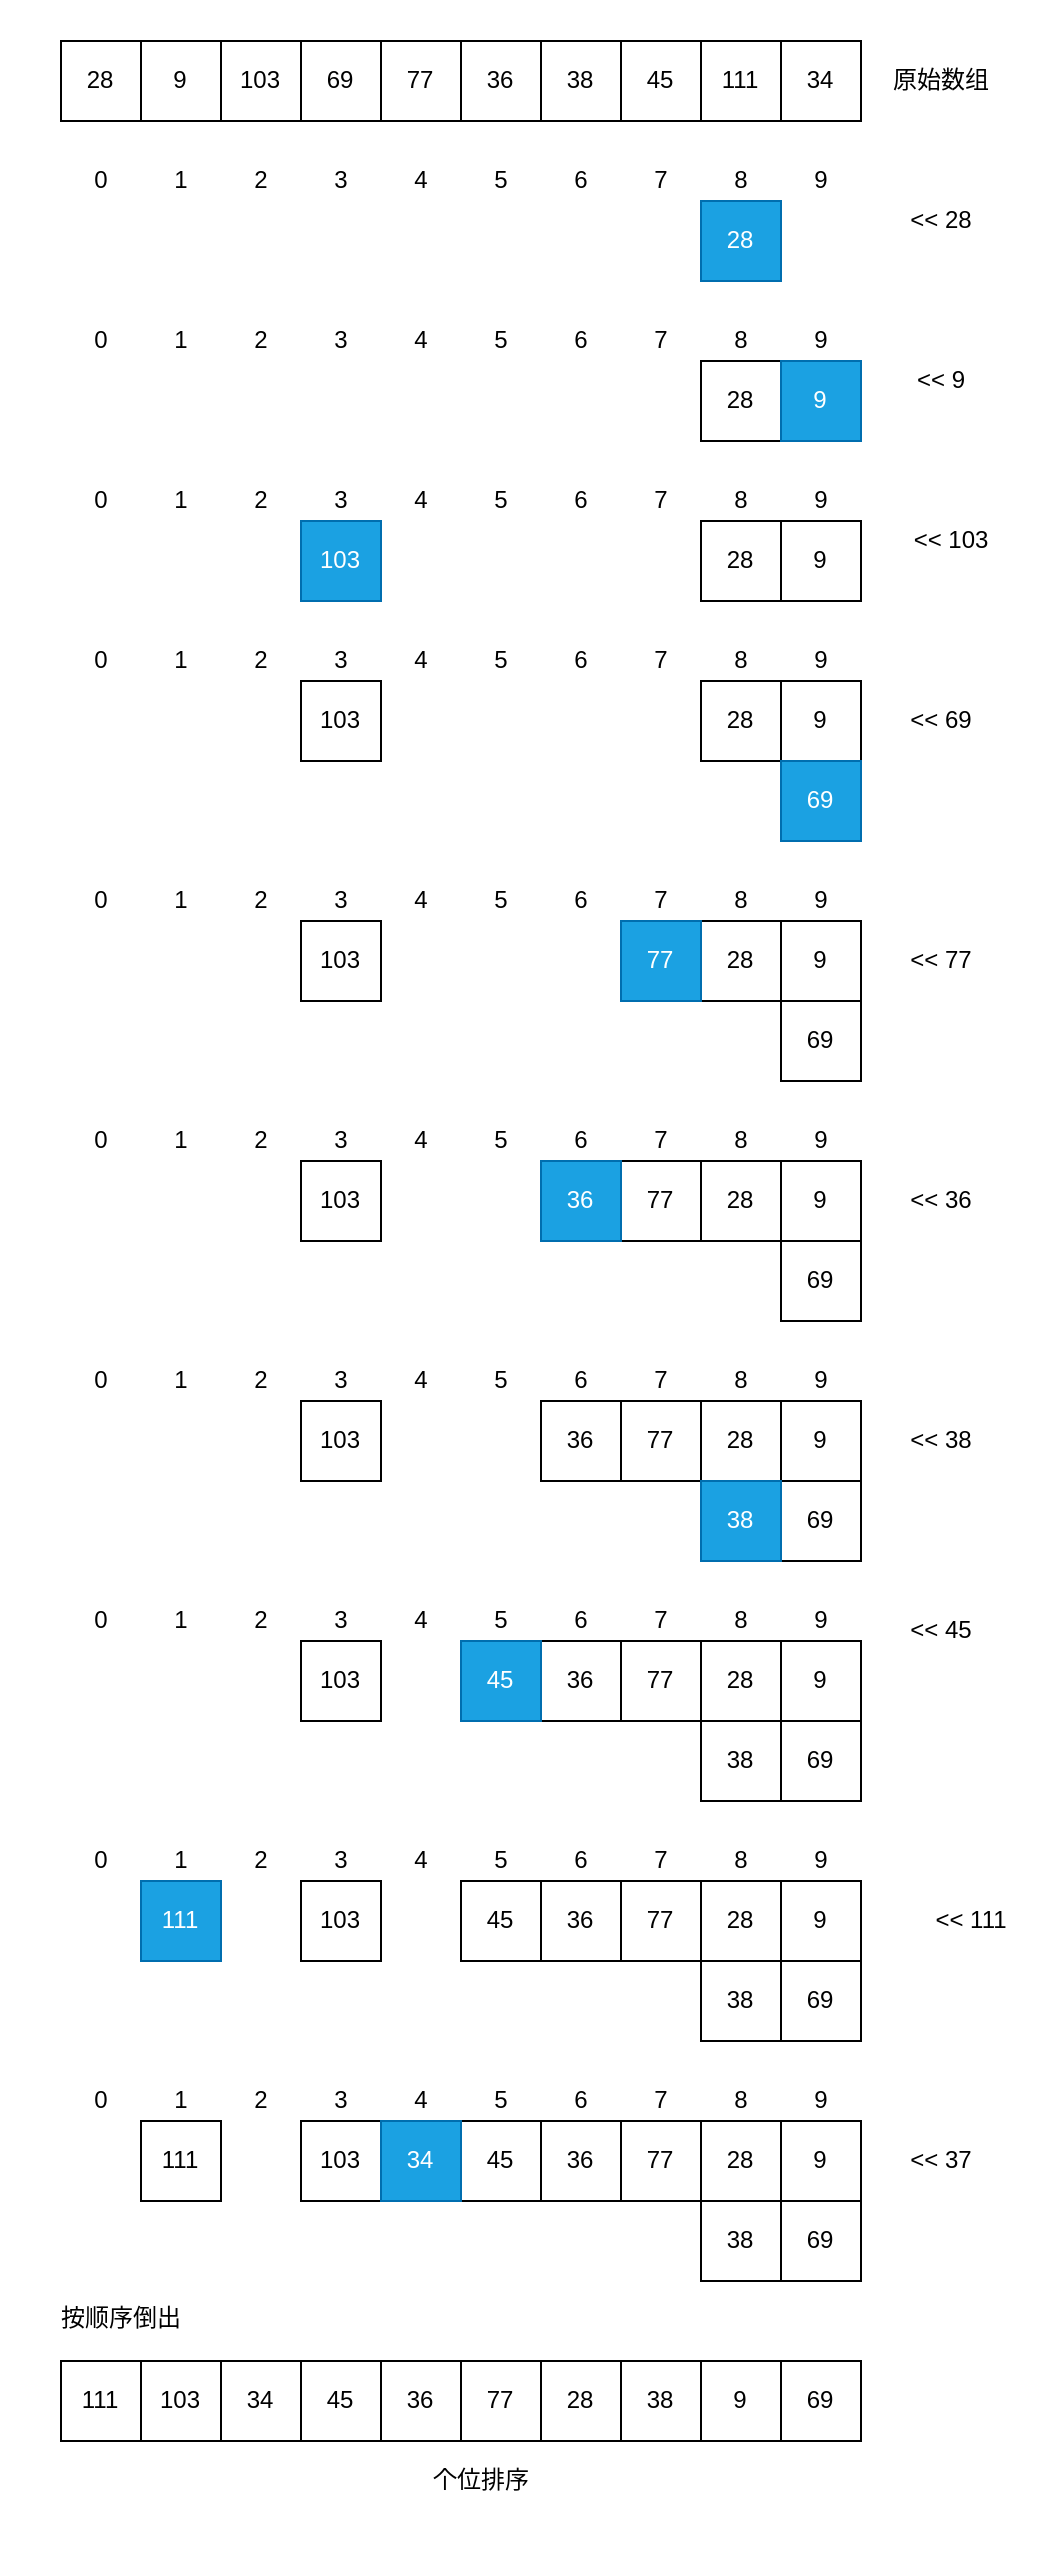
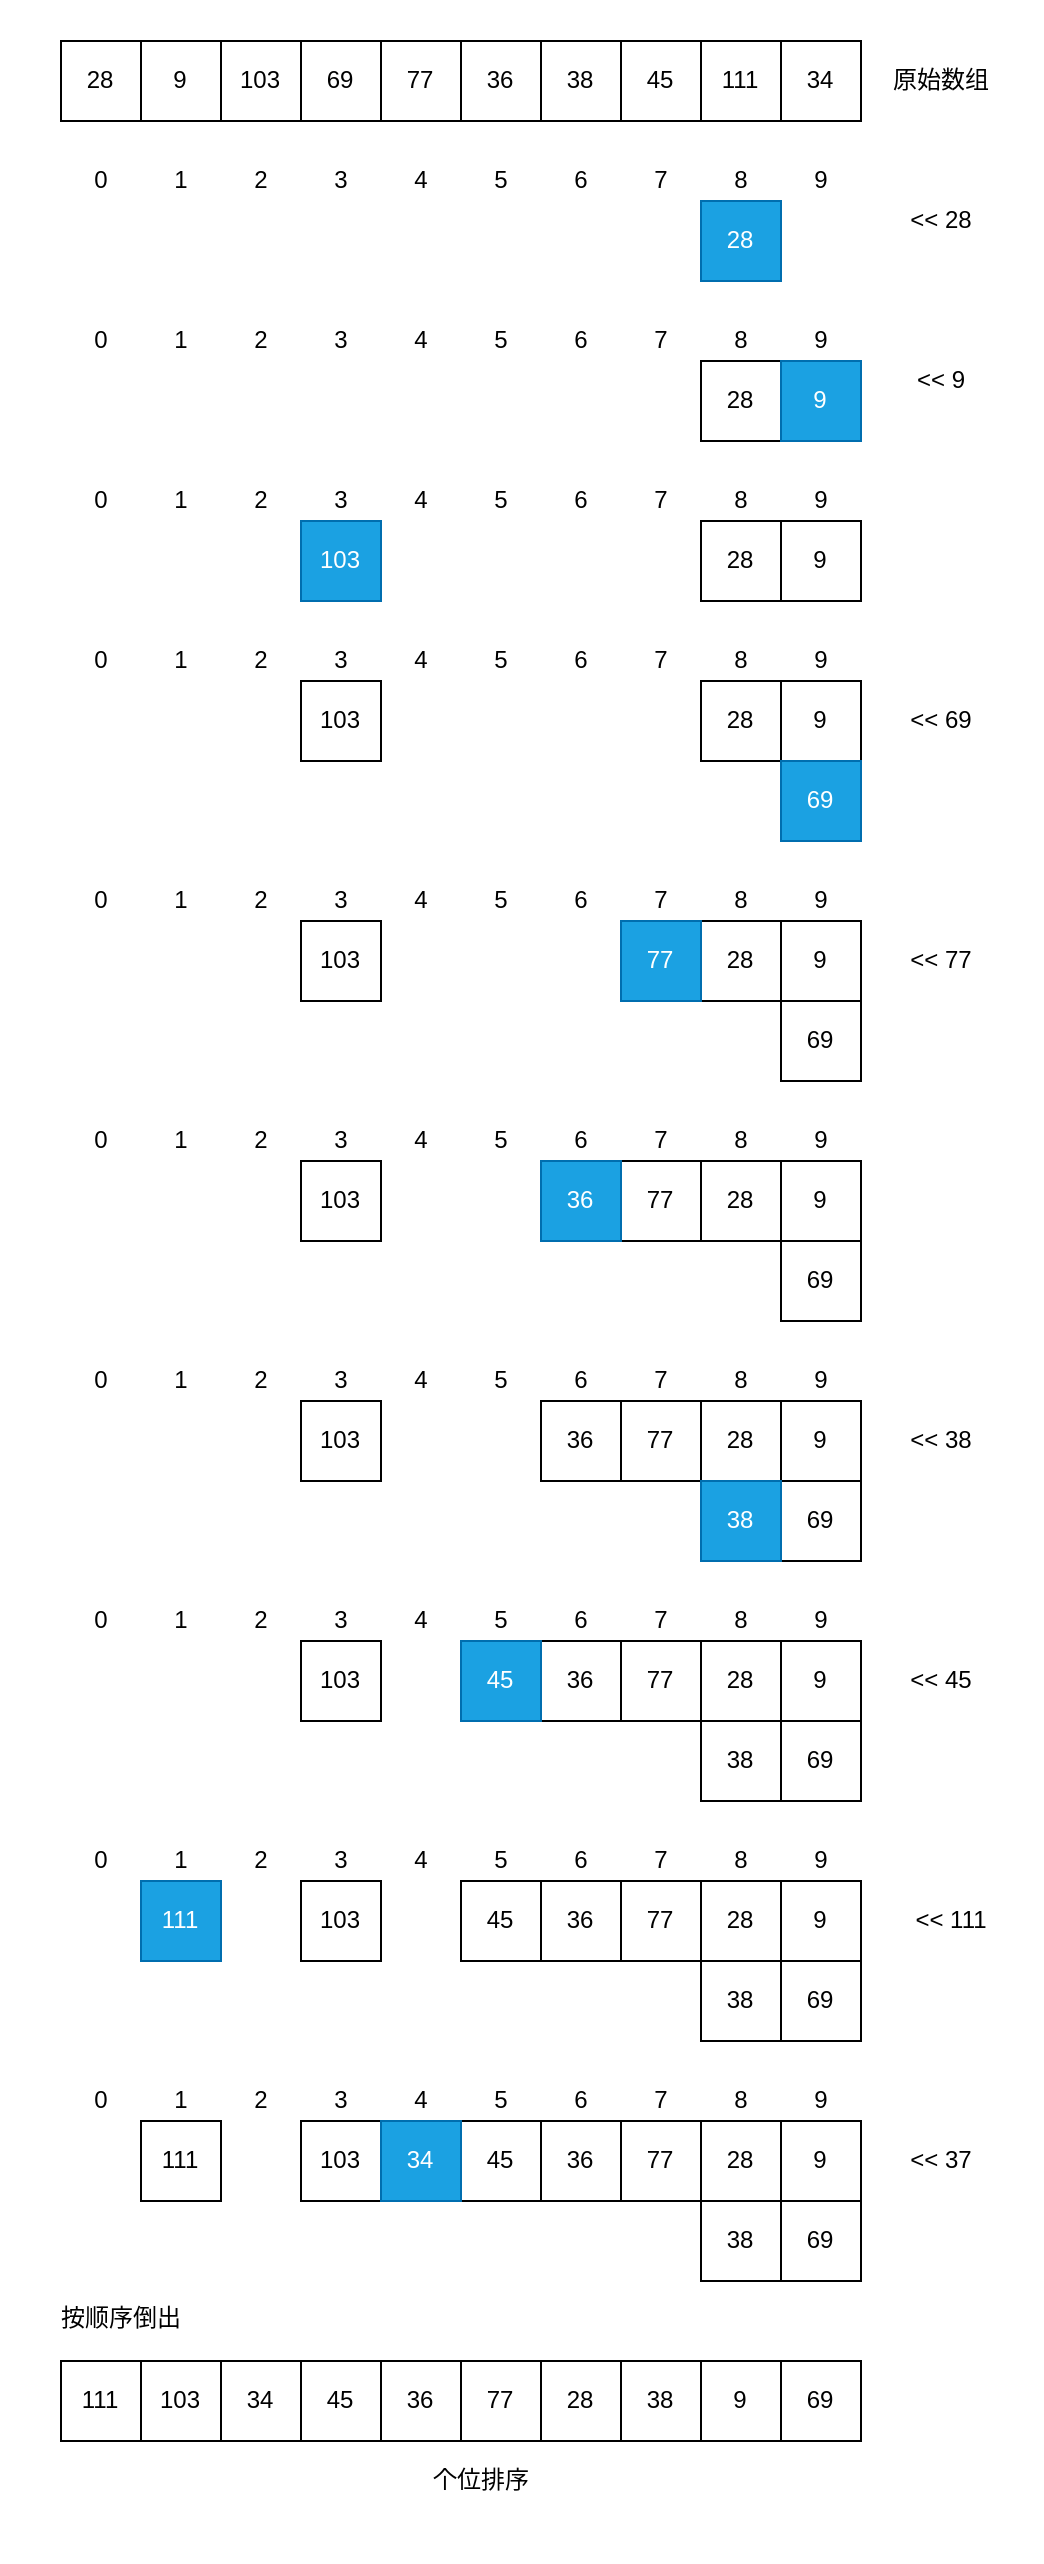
(951, 541) -> none
(941, 1201) -> none
(941, 1631) -> (941, 1681)
(971, 1921) -> (951, 1921)
